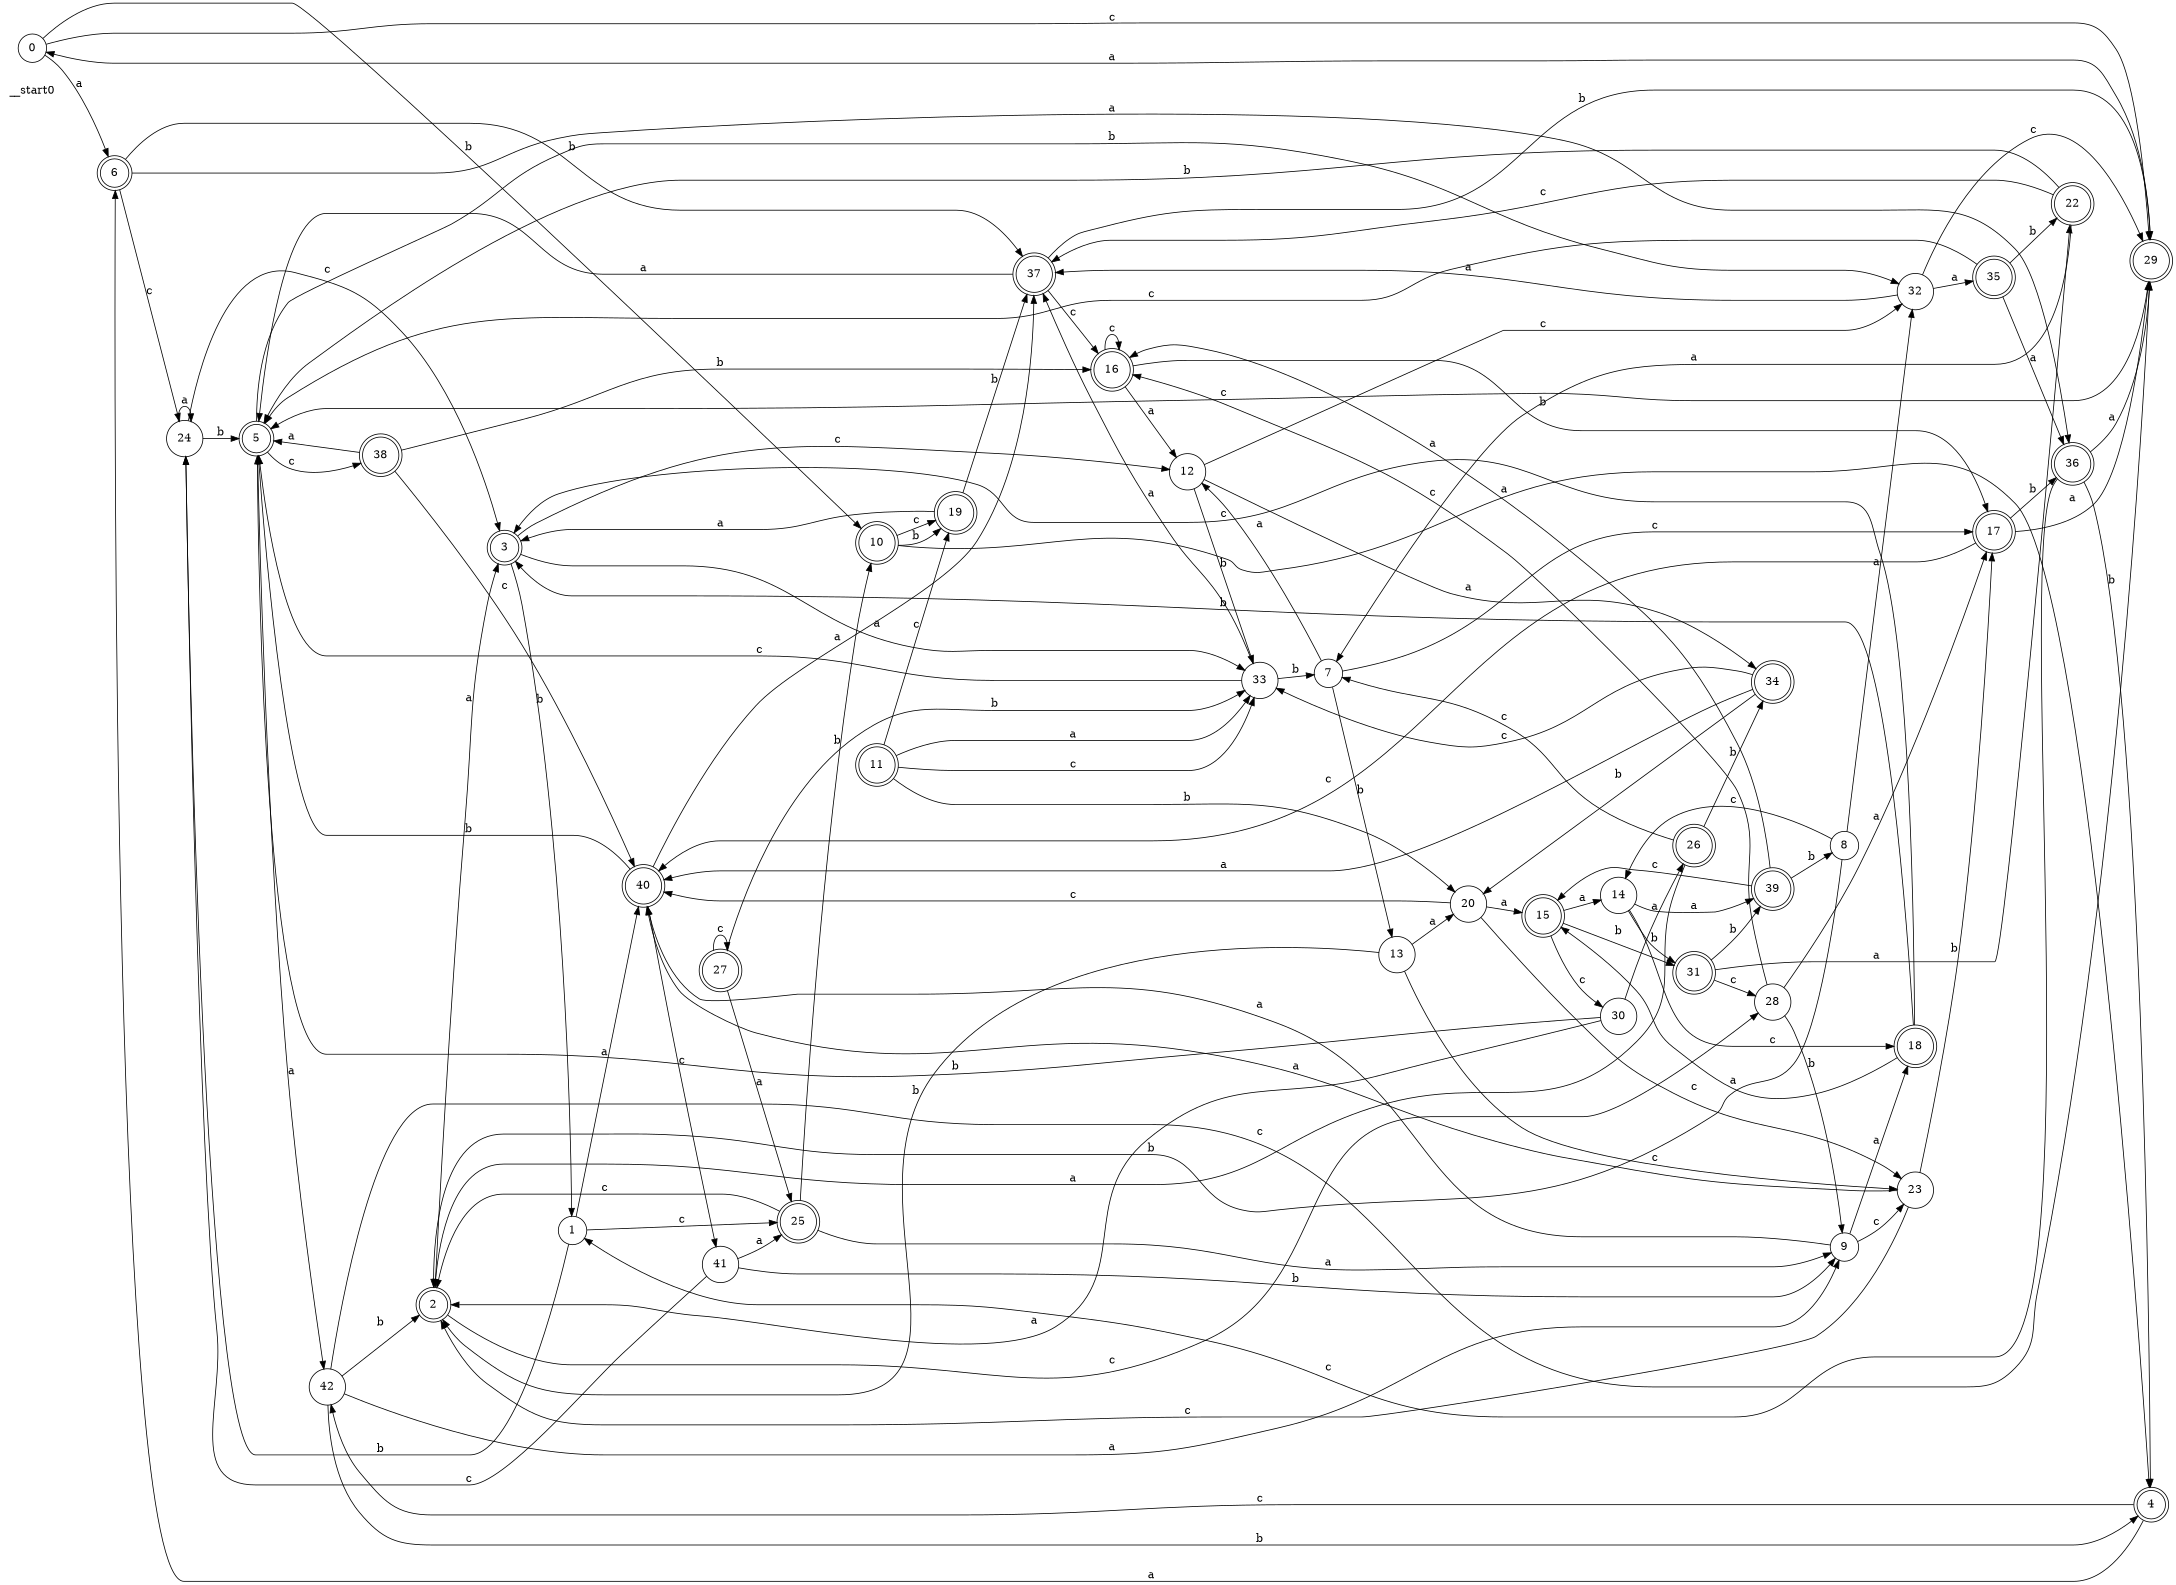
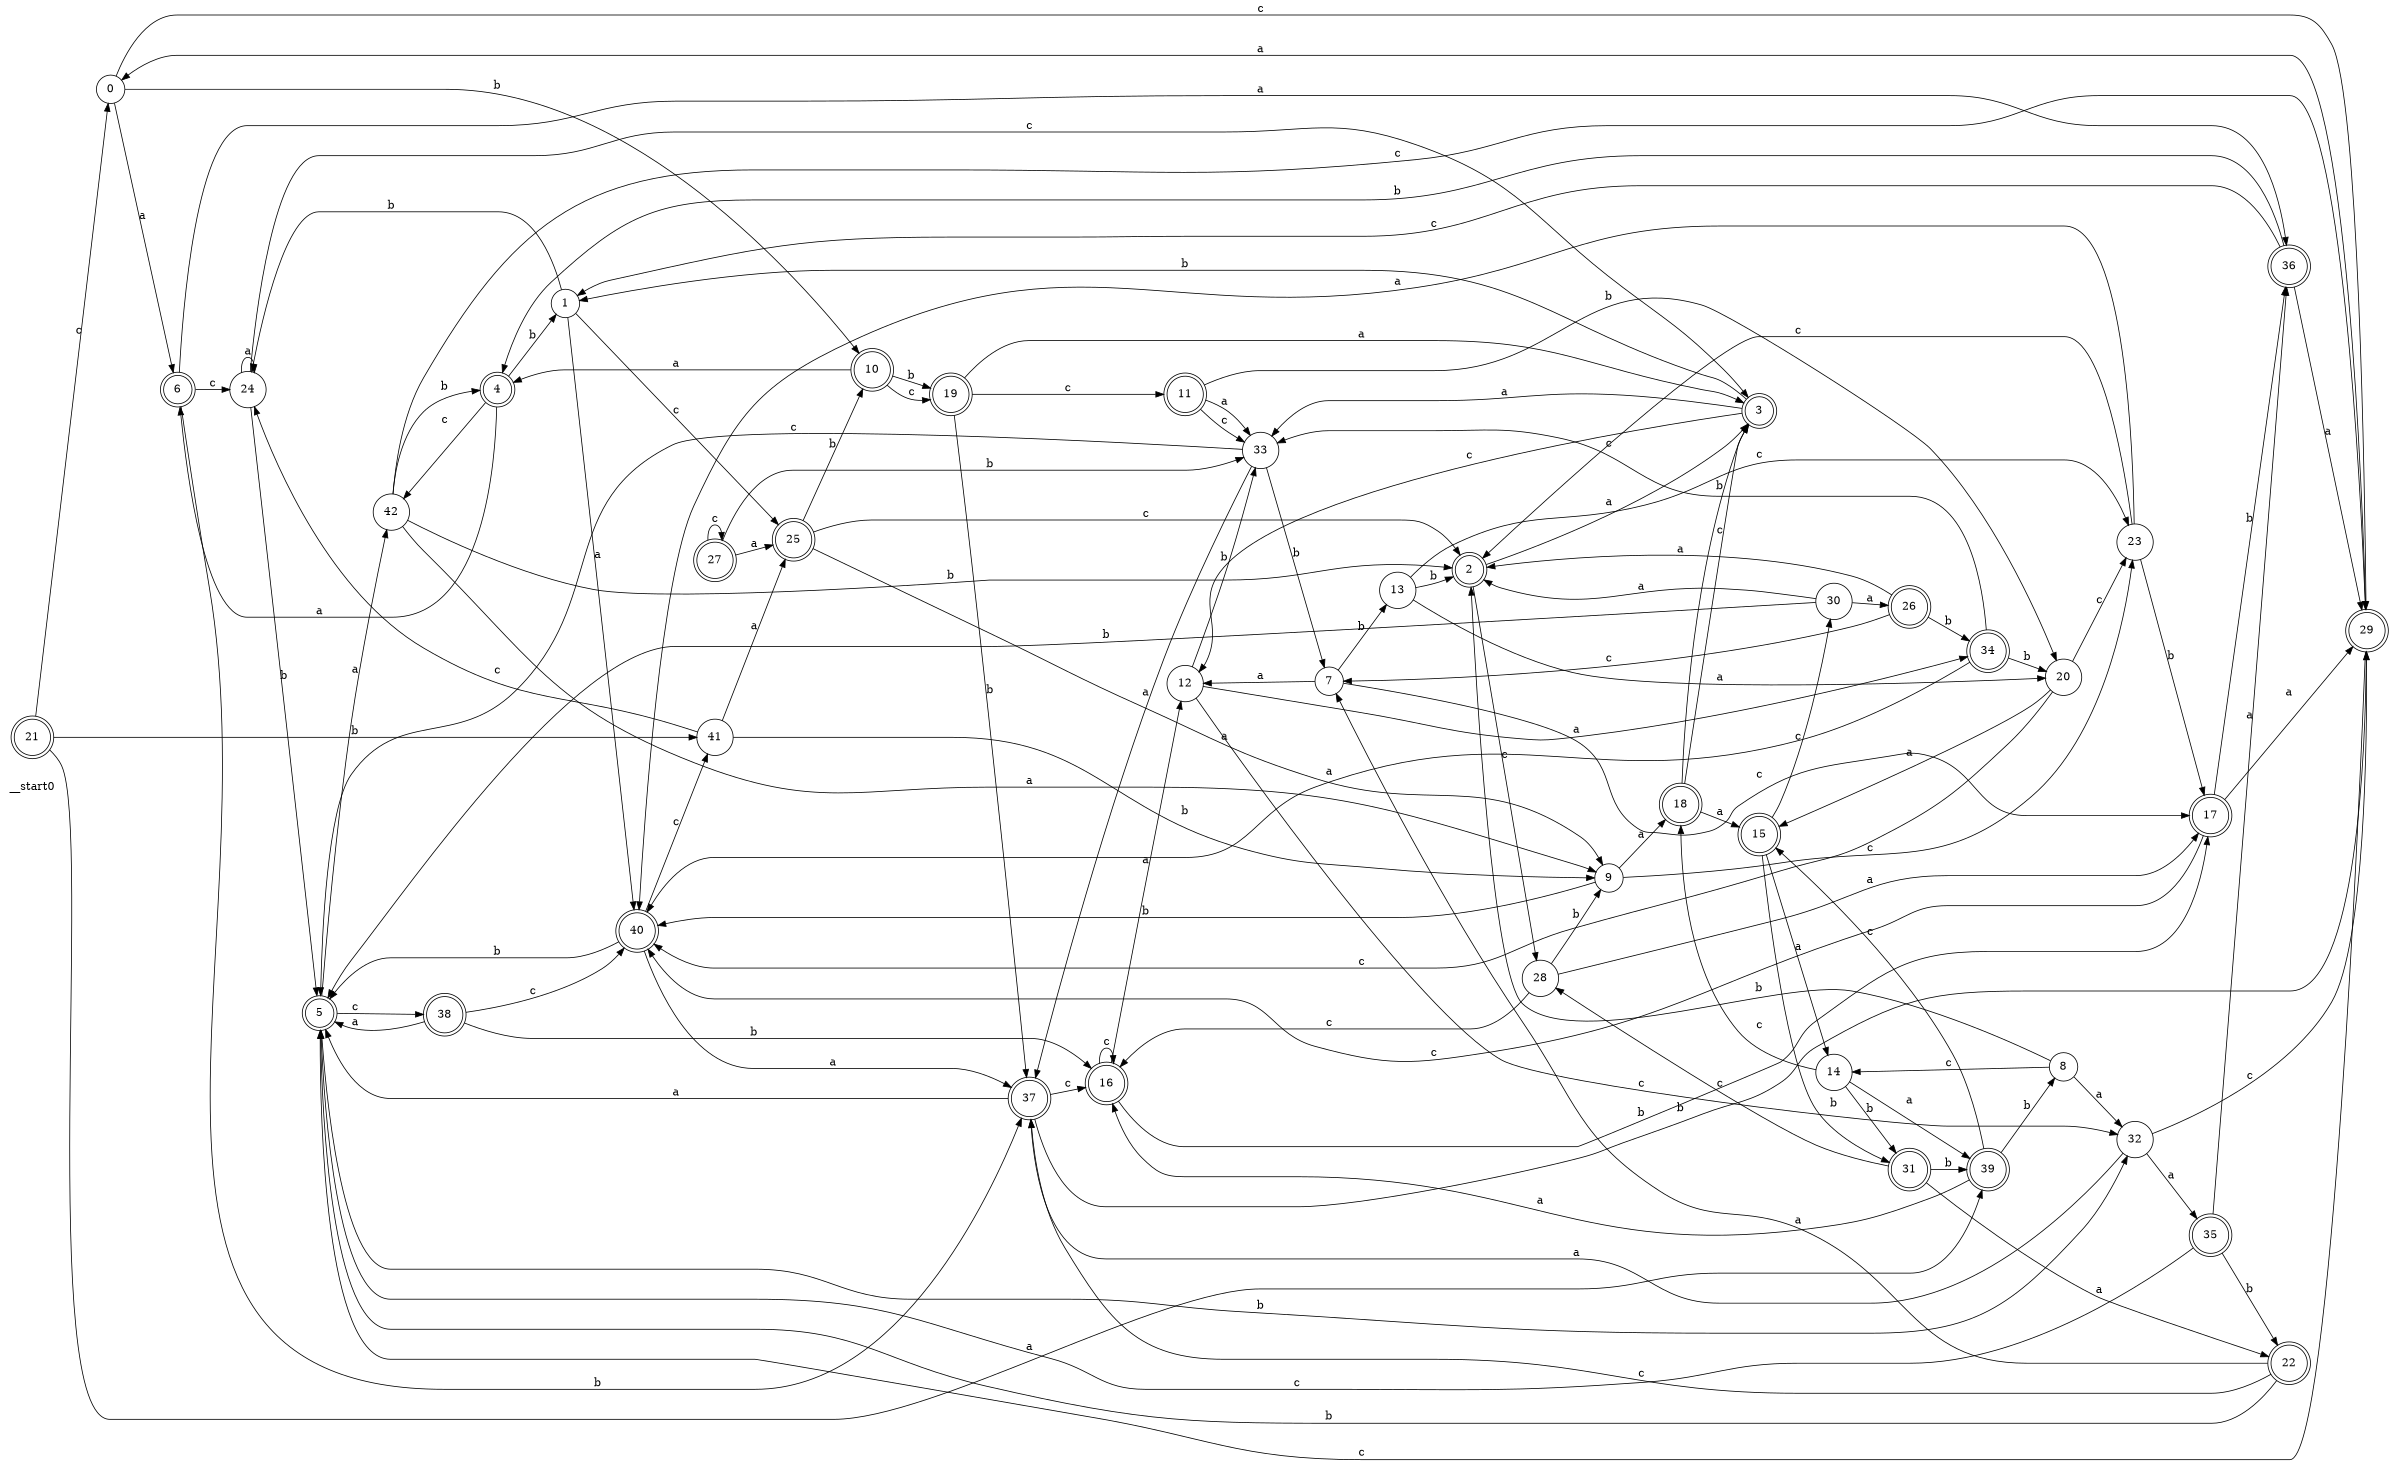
none -> (530, 349)
(915, 643) -> (1064, 394)
none -> (32, 737)
(1260, 1005) -> (1146, 912)
